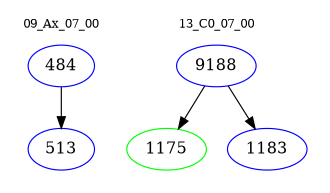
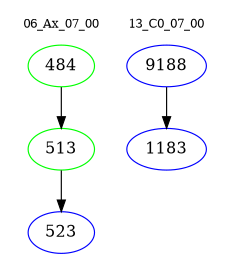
(61, 25) -> (61, 25)
(61, 66) -> (61, 66)
(61, 149) -> (61, 149)
(167, 149) -> none
none -> (61, 233)
